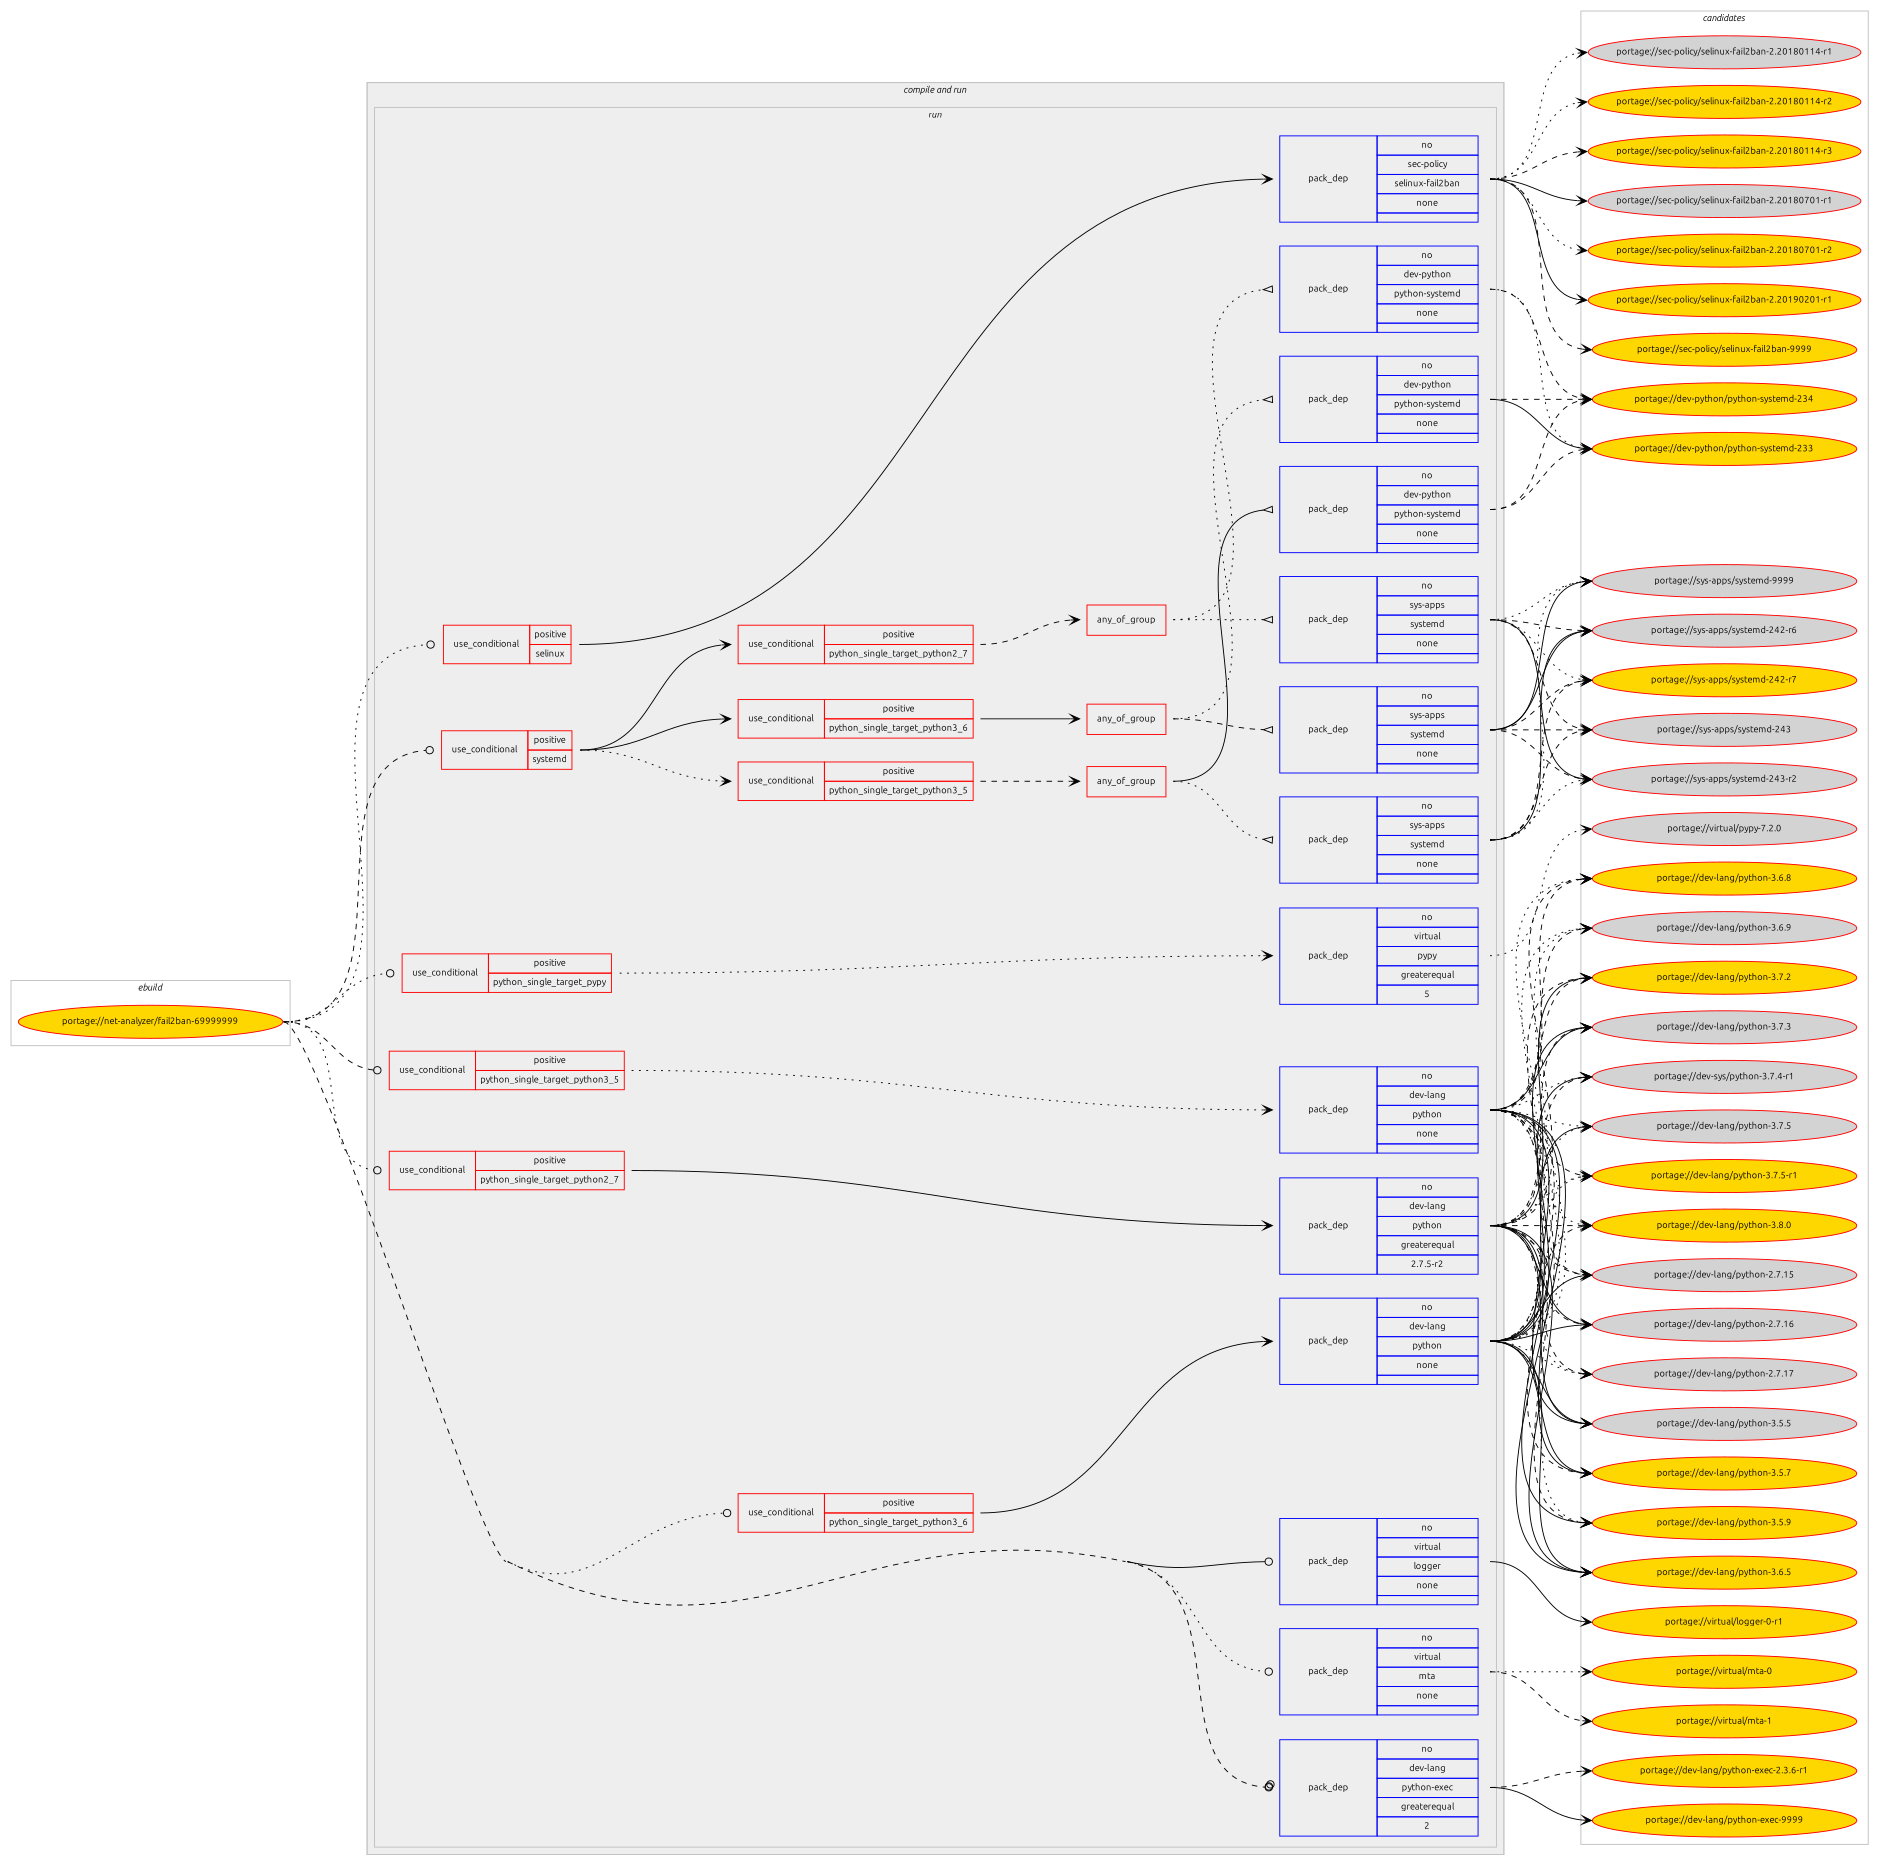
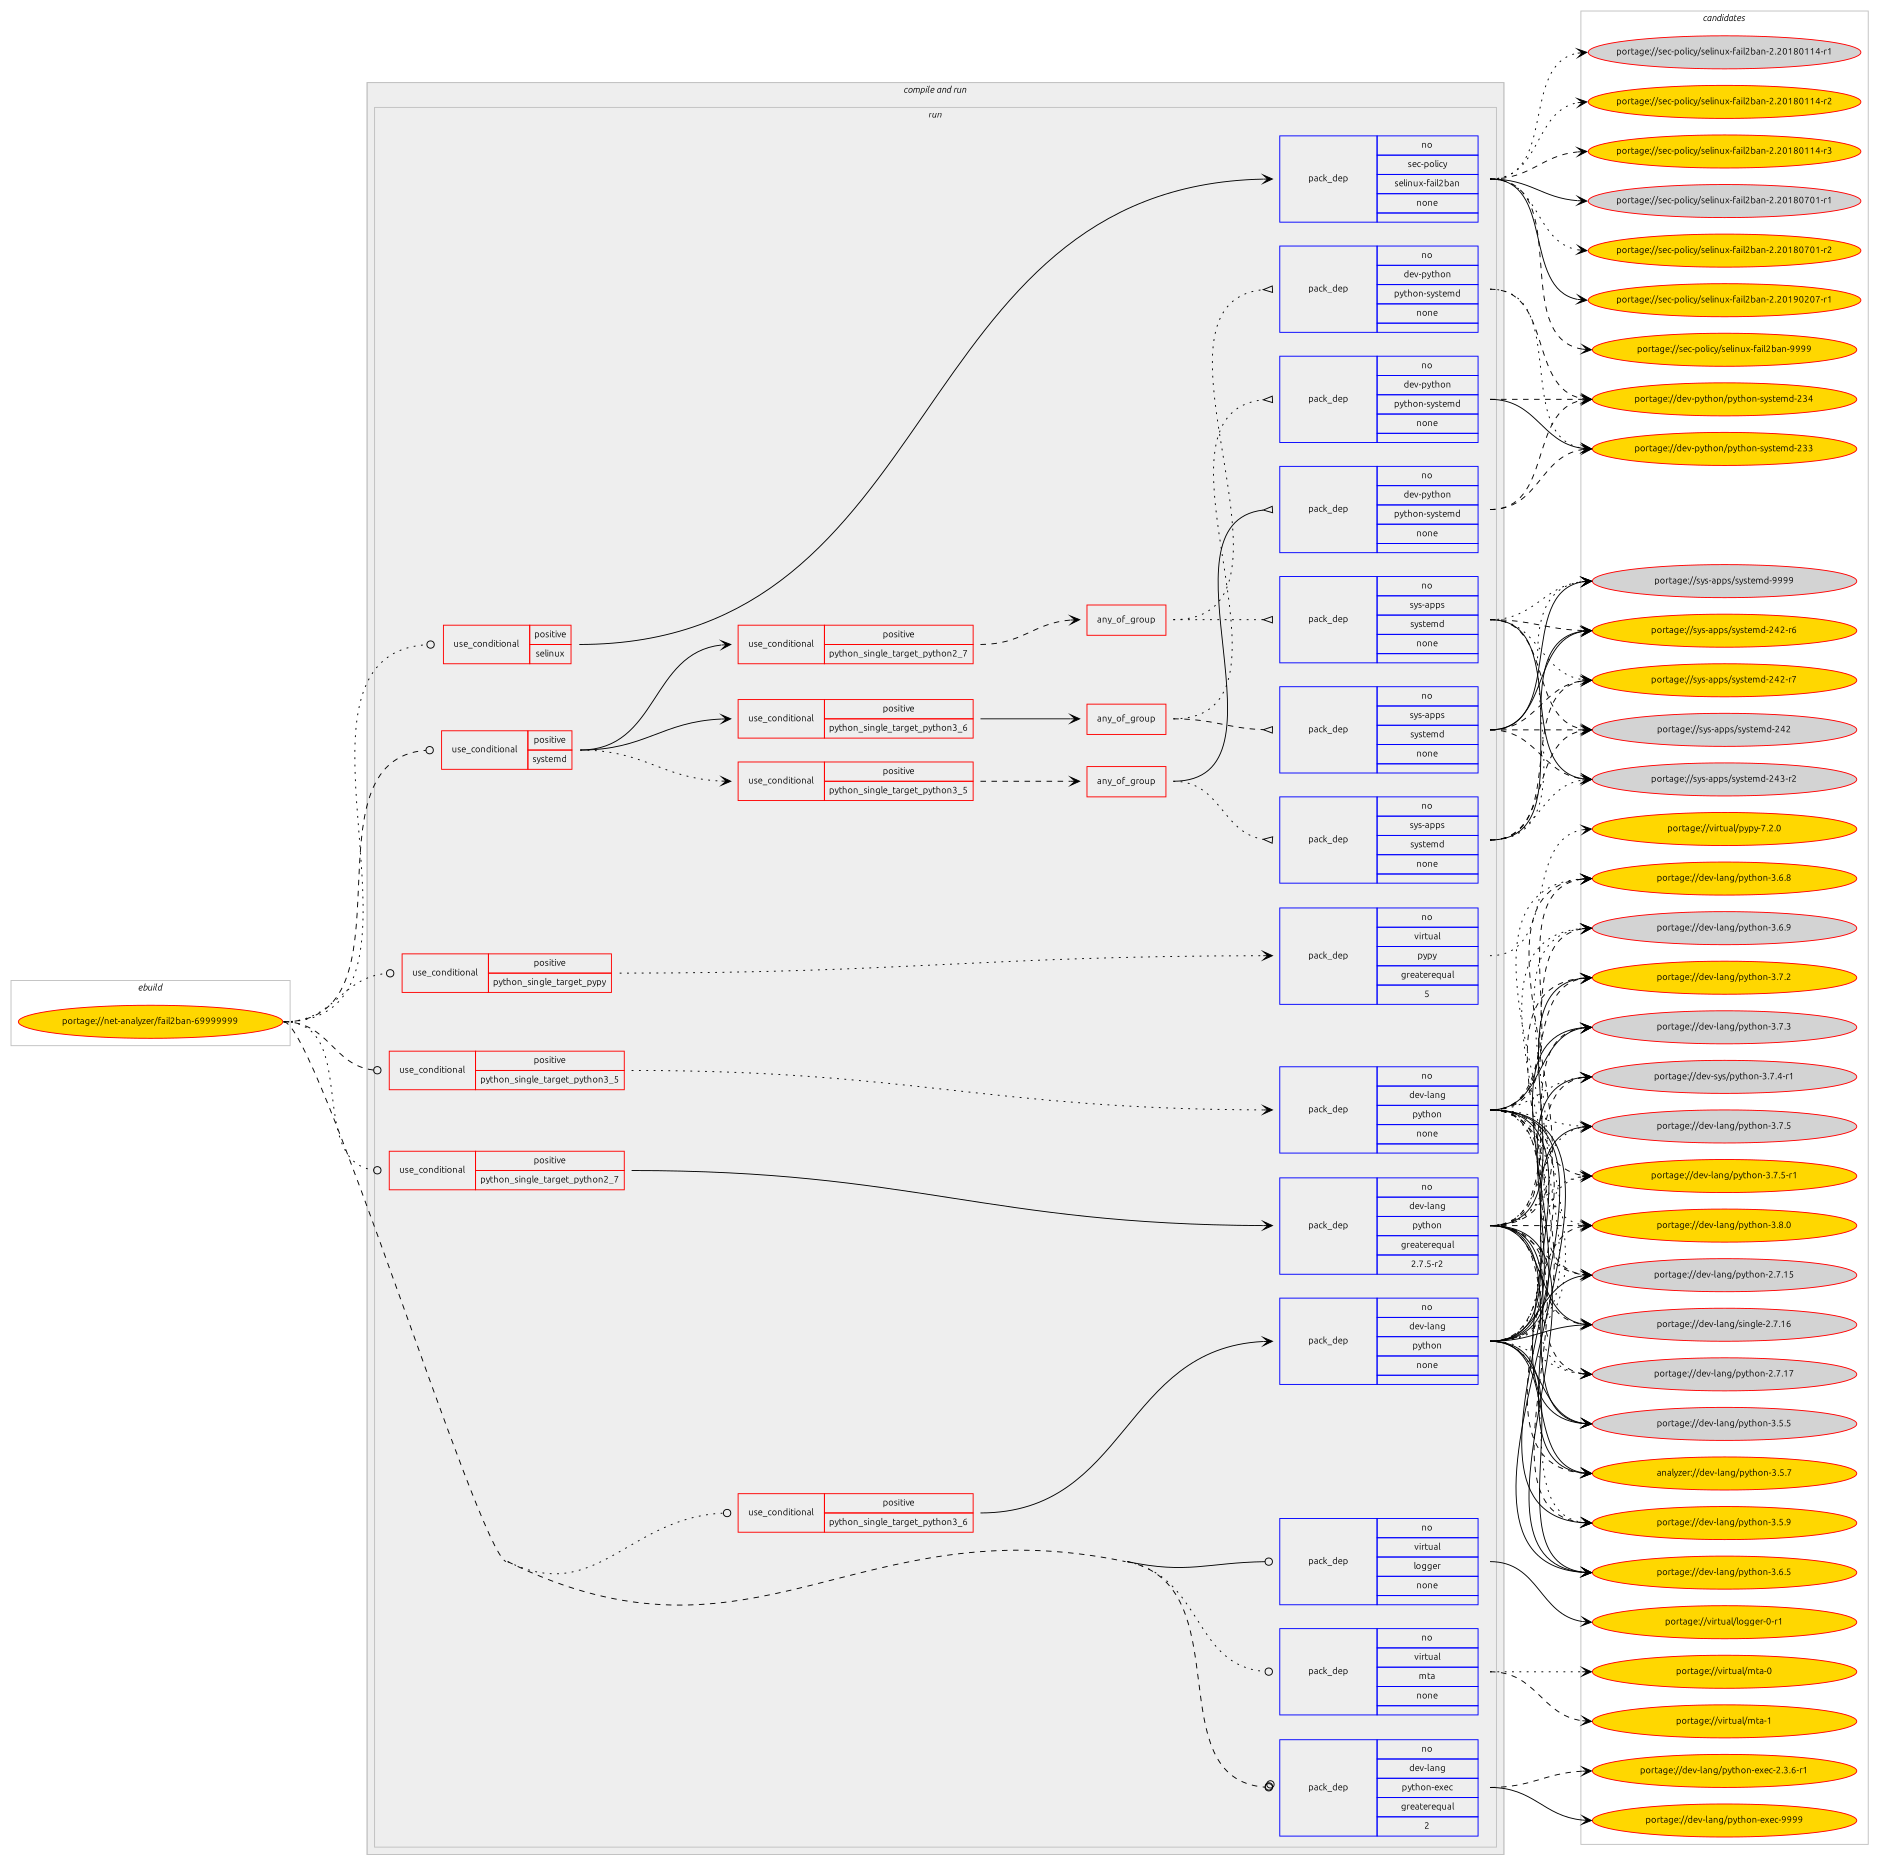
(1725, 300) -> (1725, 300)
(1725, 631) -> (1725, 631)
(1725, 730) -> (1725, 730)
(1725, 829) -> (1725, 829)
(1725, 1325) -> (1725, 1325)
(1725, 1473) -> (1725, 1473)
